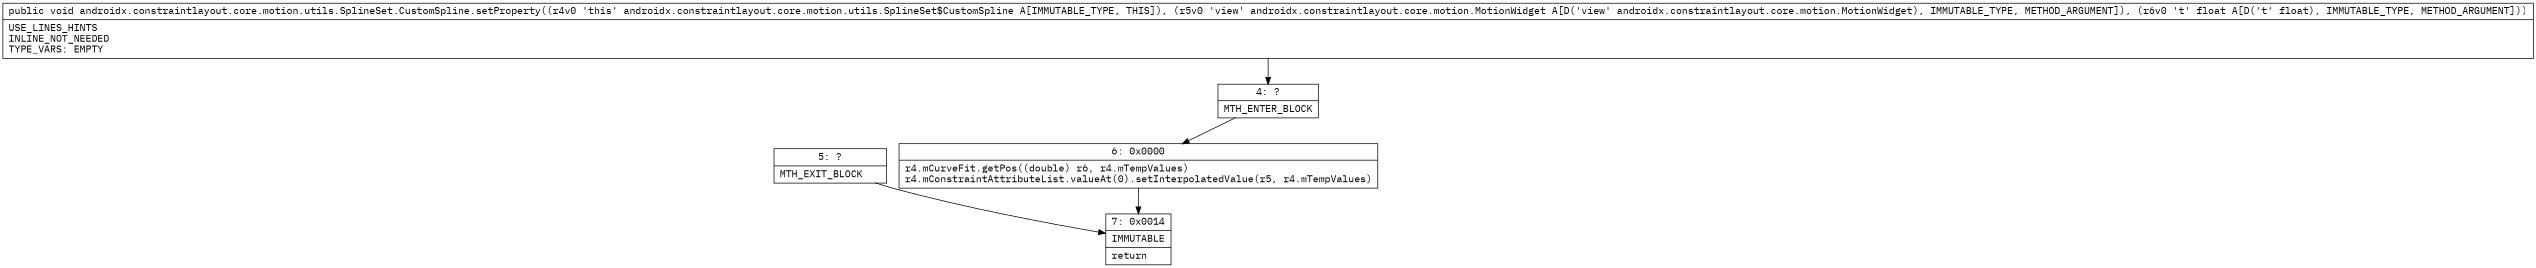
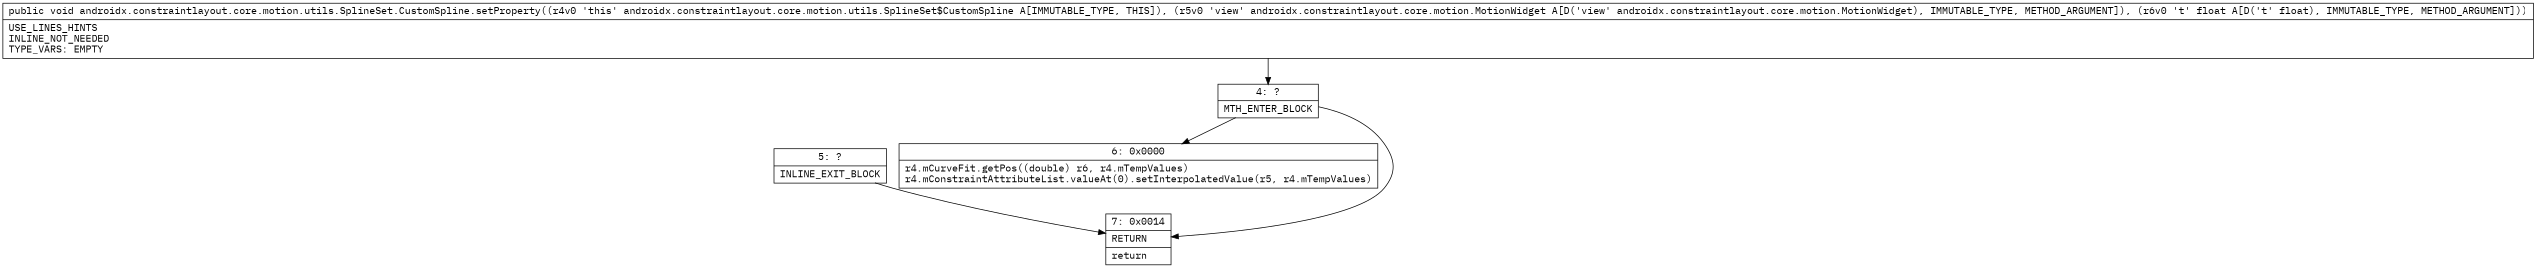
(821, 174) -> (830, 174)
(1138, 197) -> (1346, 210)
(1138, 239) -> (1129, 239)
